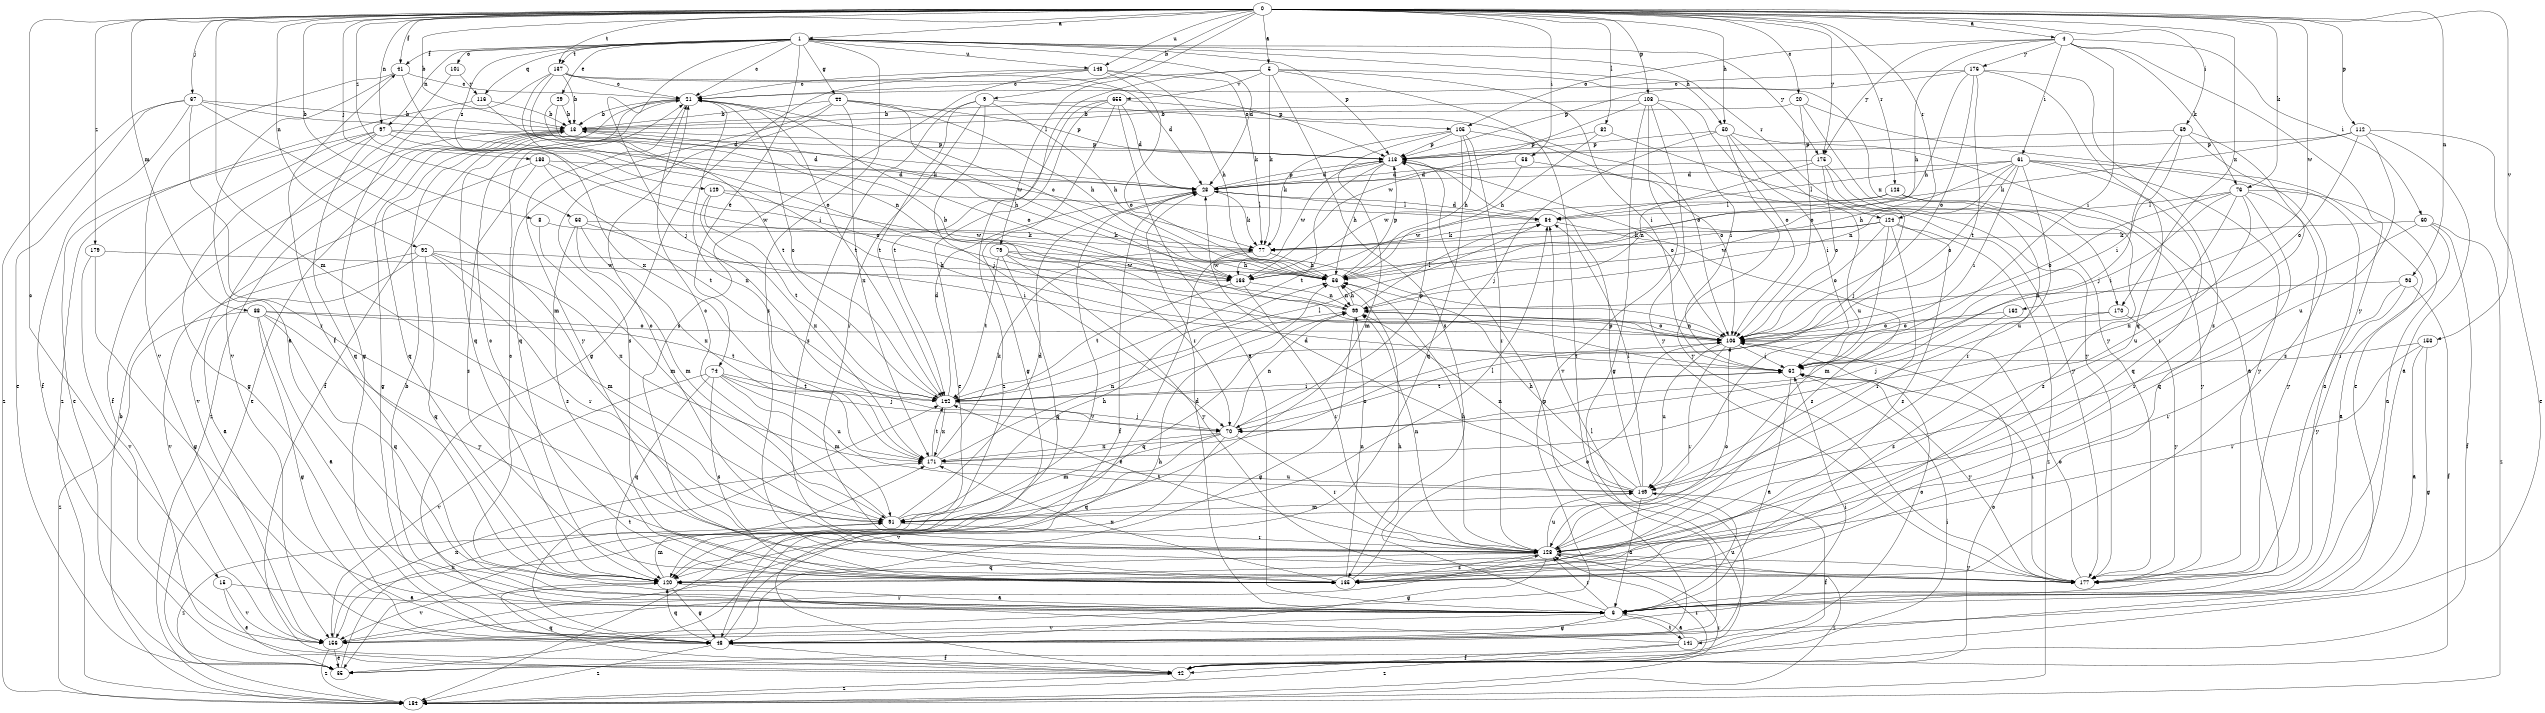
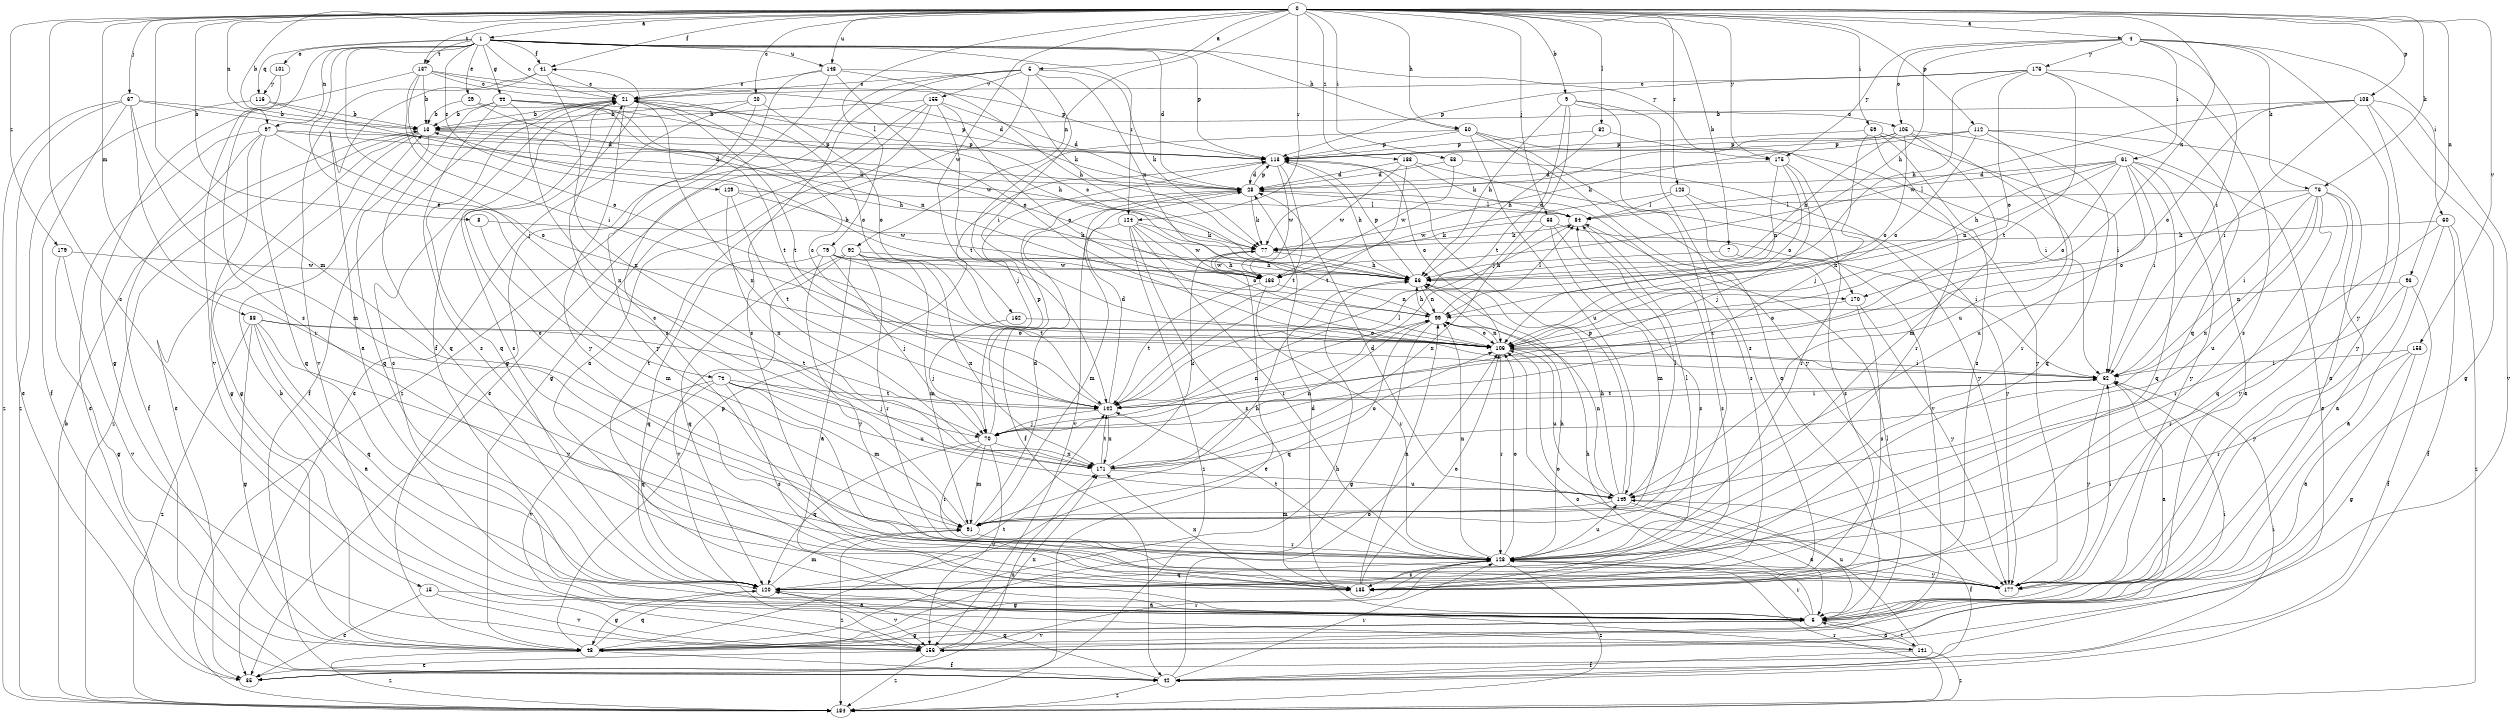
(1117, 100) -> (933, 100)
none -> (1729, 251)
(1195, 341) -> (905, 349)
